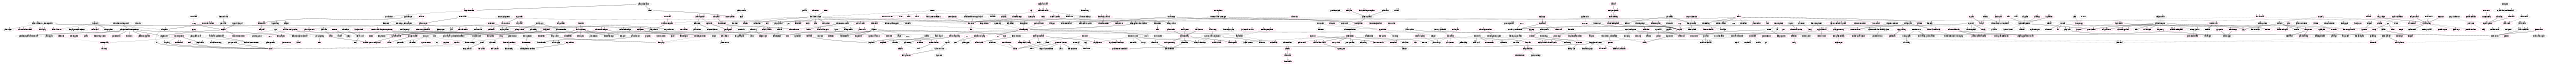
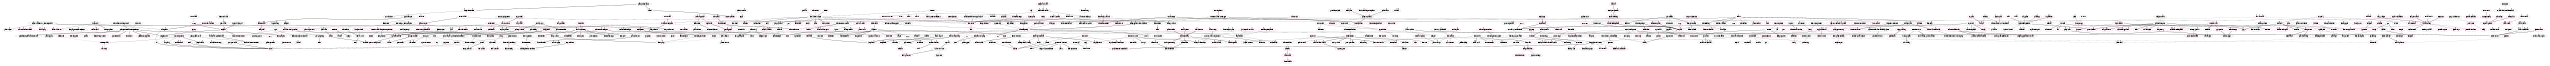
(2511, 17) -> (2511, 17)
(536, 32) -> (382, 33)
none -> (917, 36)
none -> (1806, 43)
